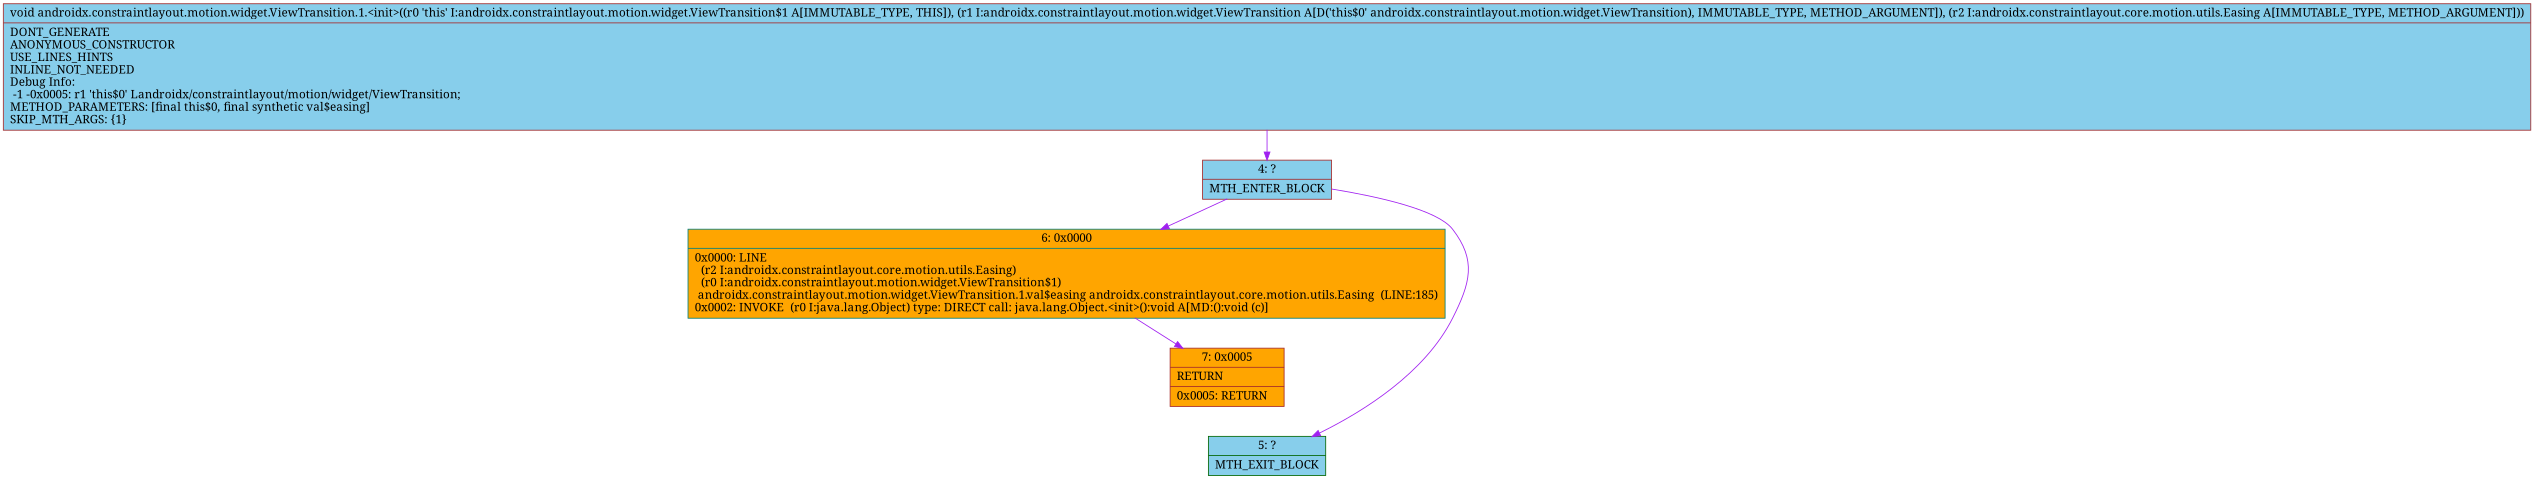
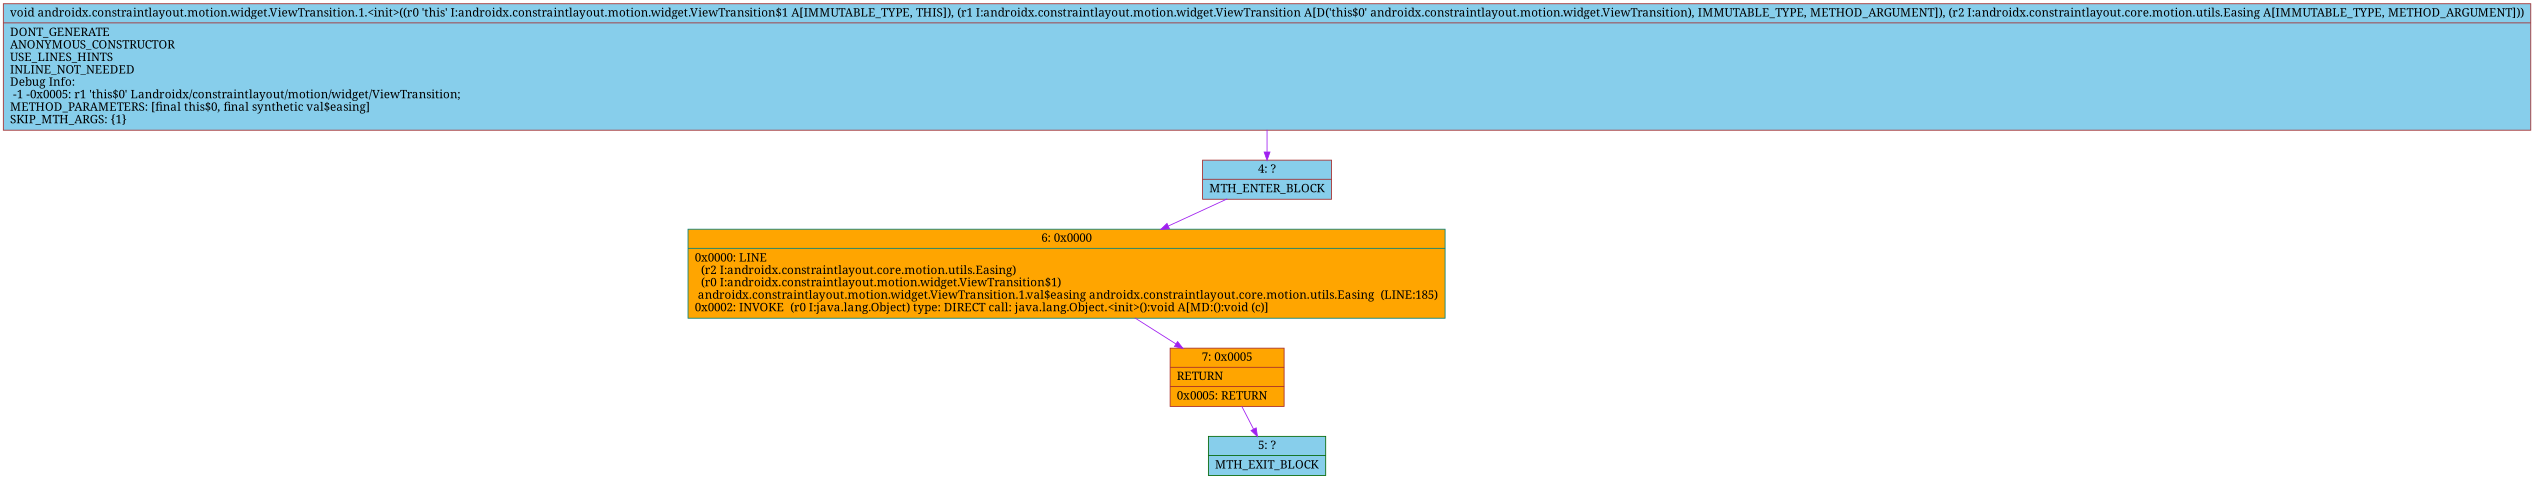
(1462, 297) -> (1248, 418)
